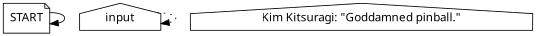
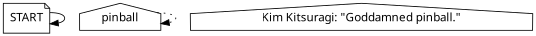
(120, 18) -> (120, 18)
